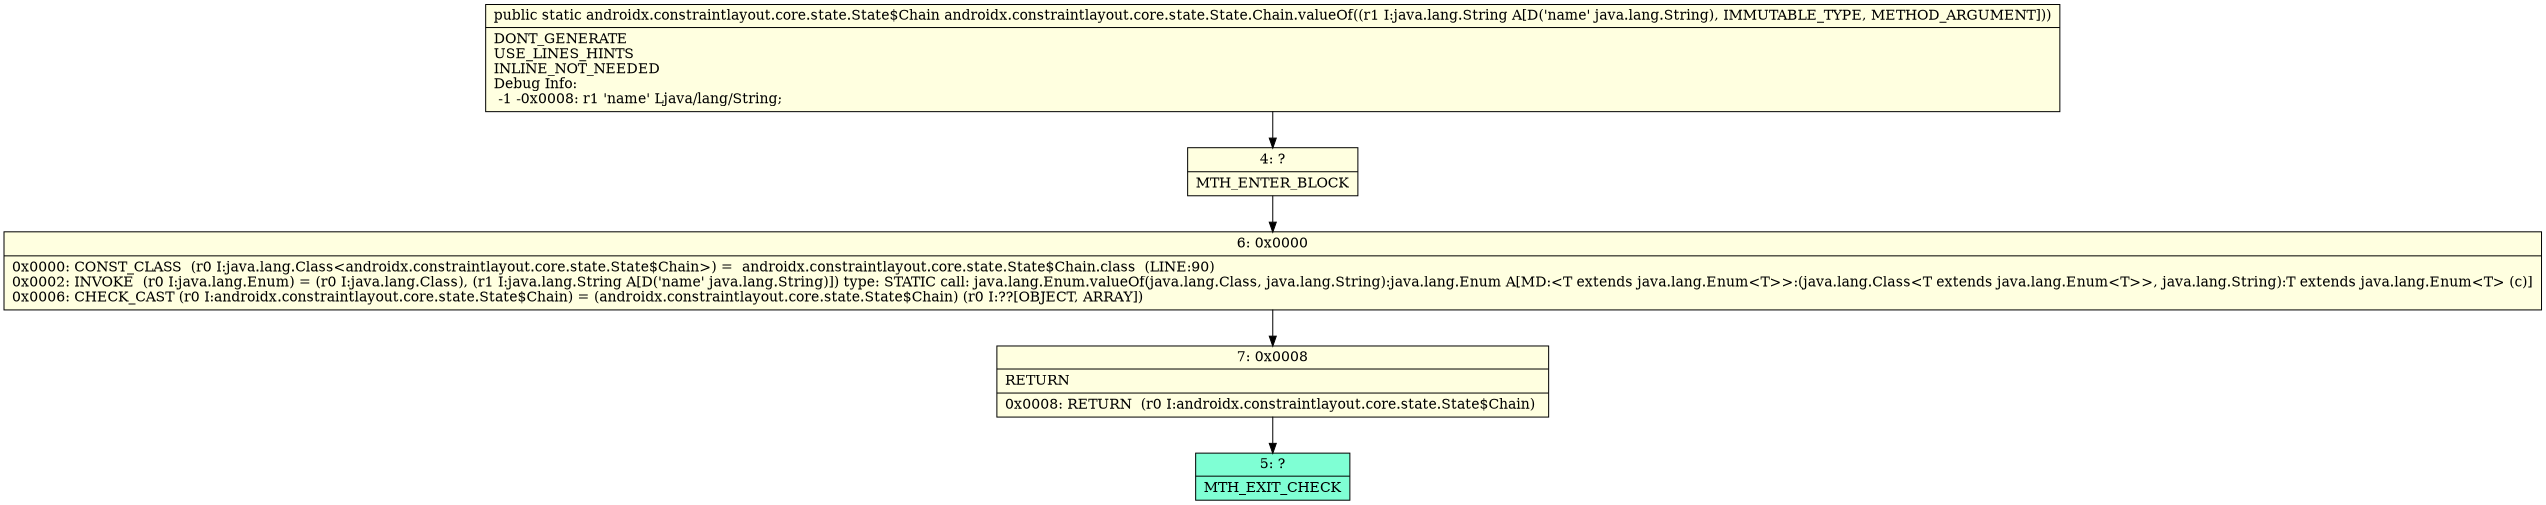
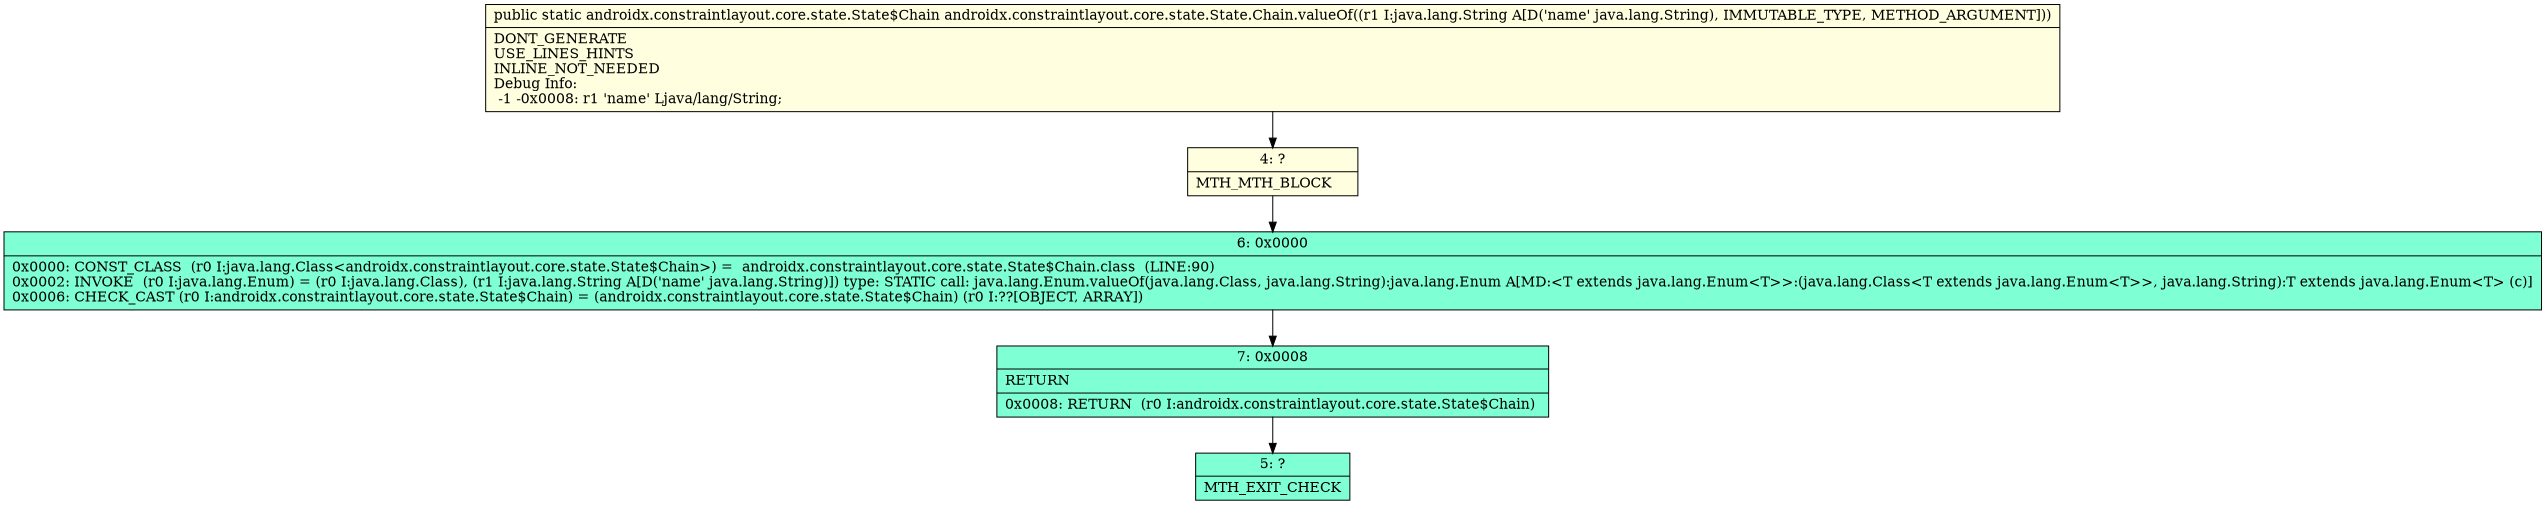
(1273, 183) -> (1264, 183)
(1273, 271) -> (1273, 271)
(1273, 382) -> (1273, 382)
